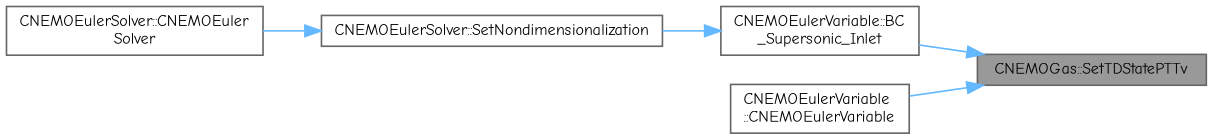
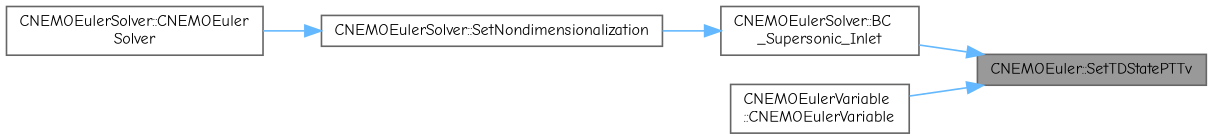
(820, 31) -> (820, 31)
(1092, 70) -> (1092, 70)
